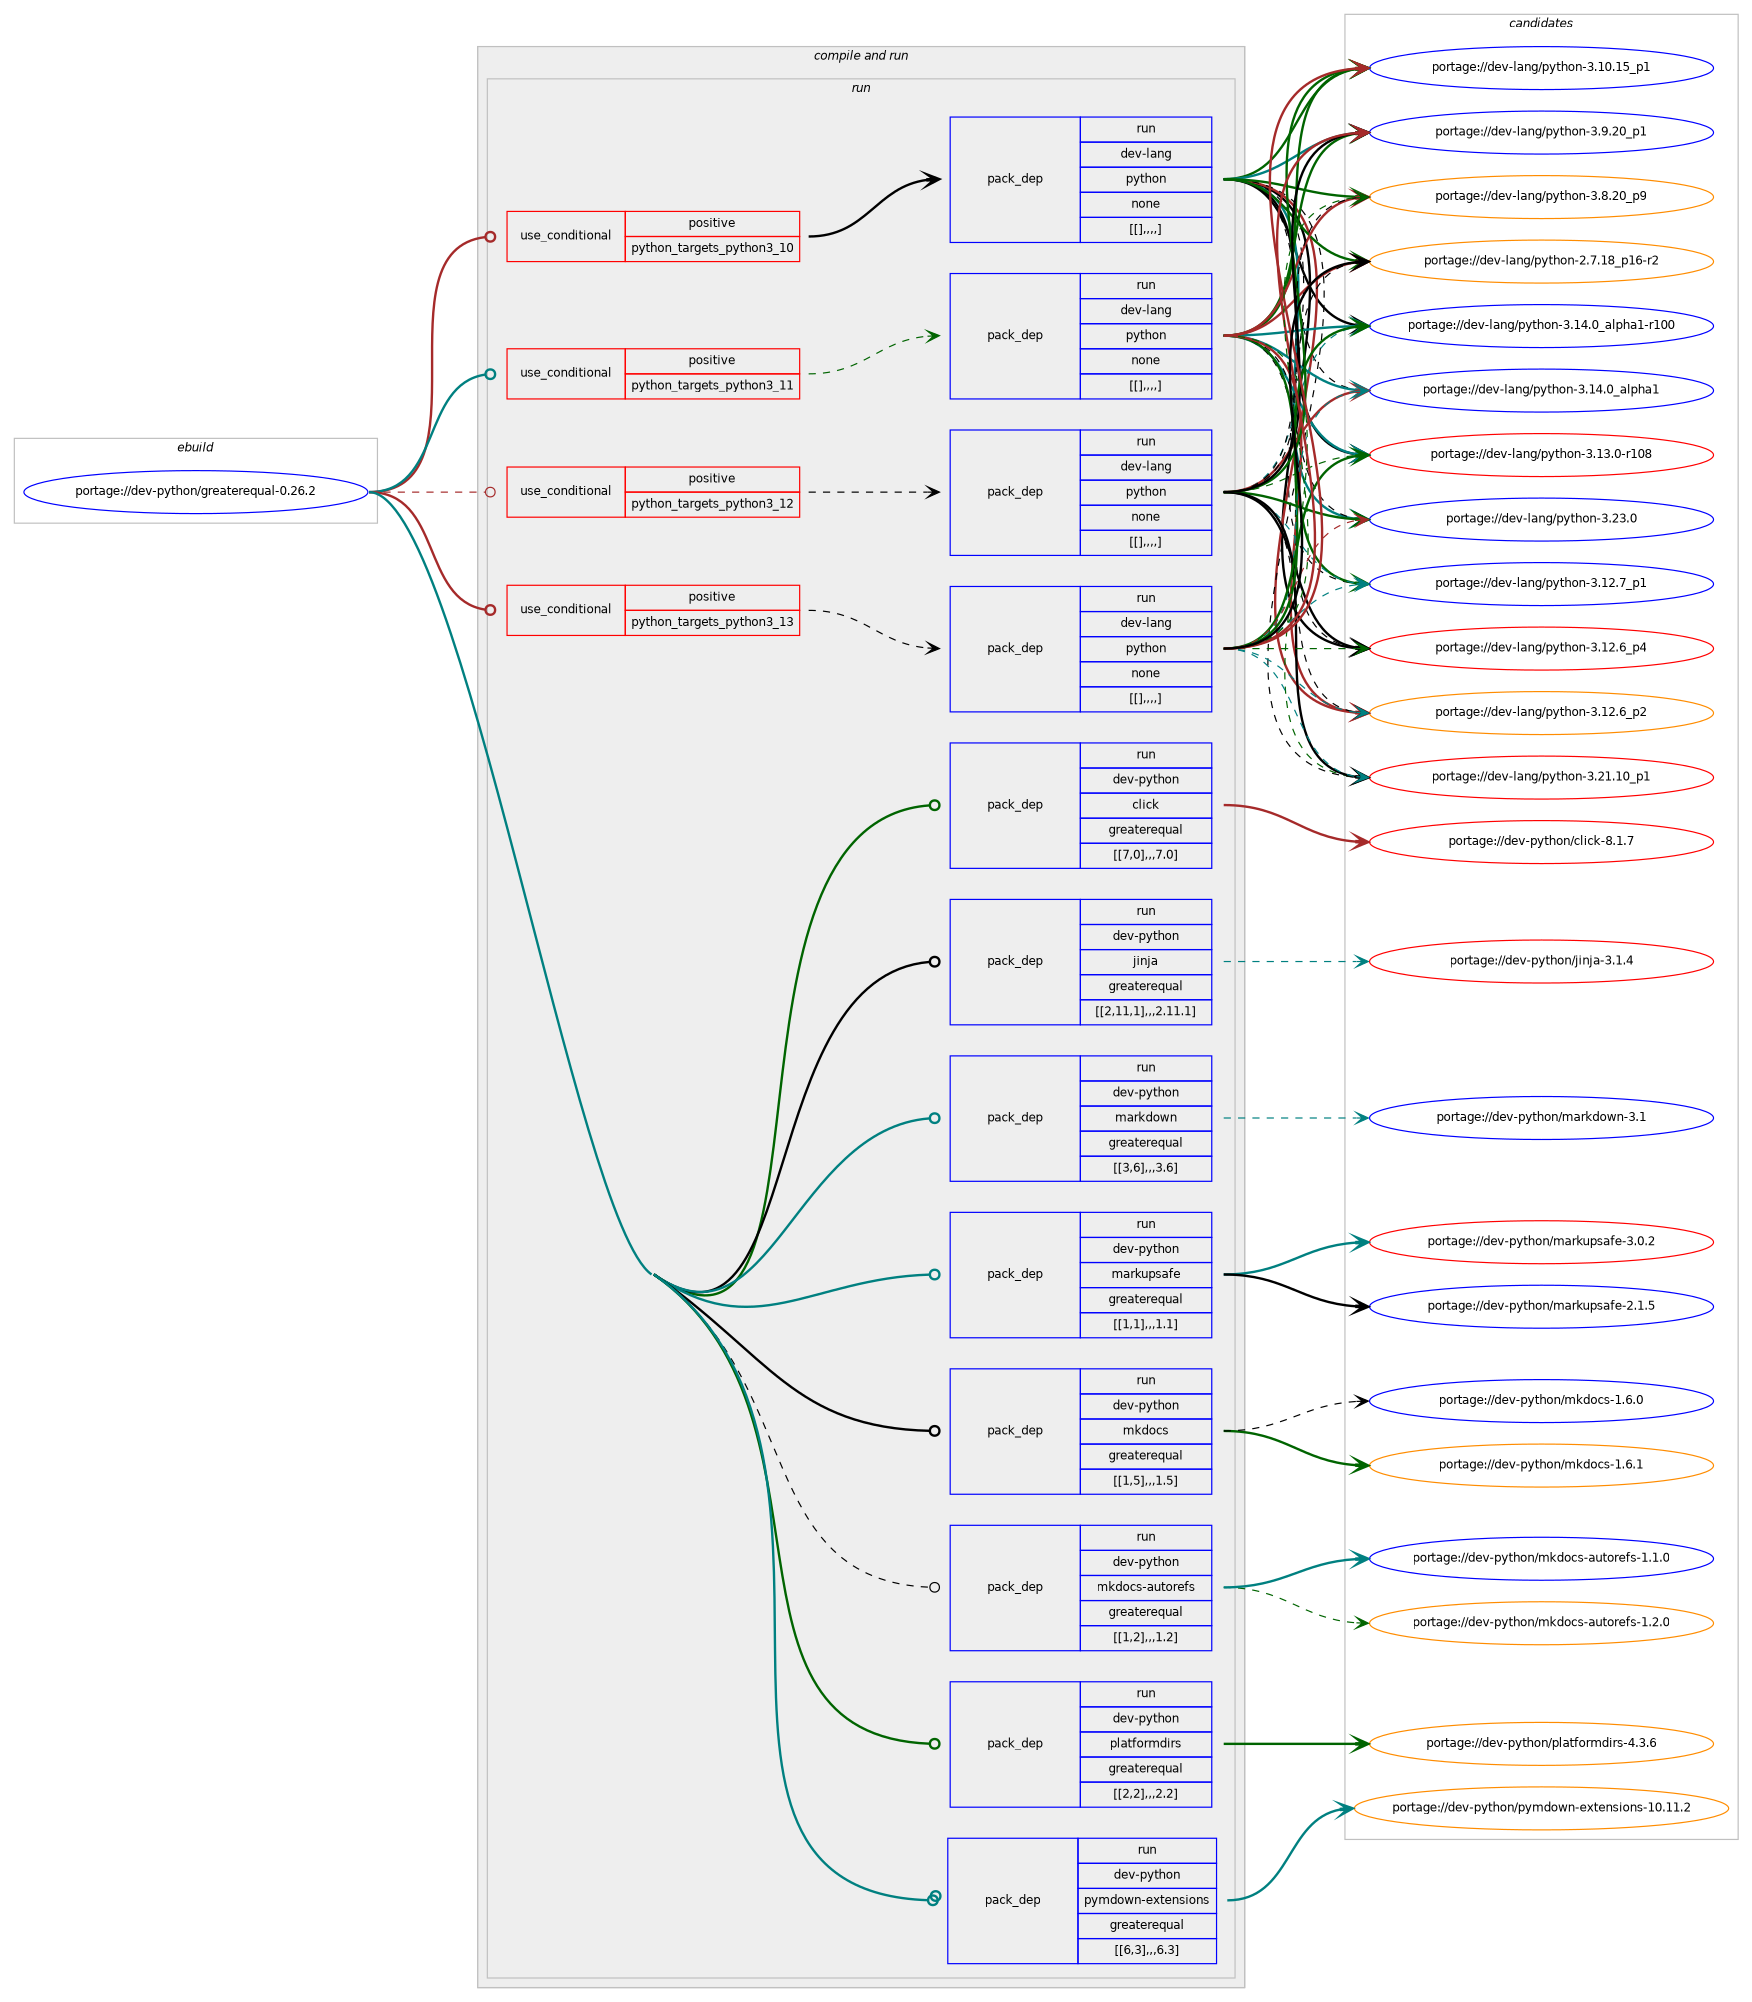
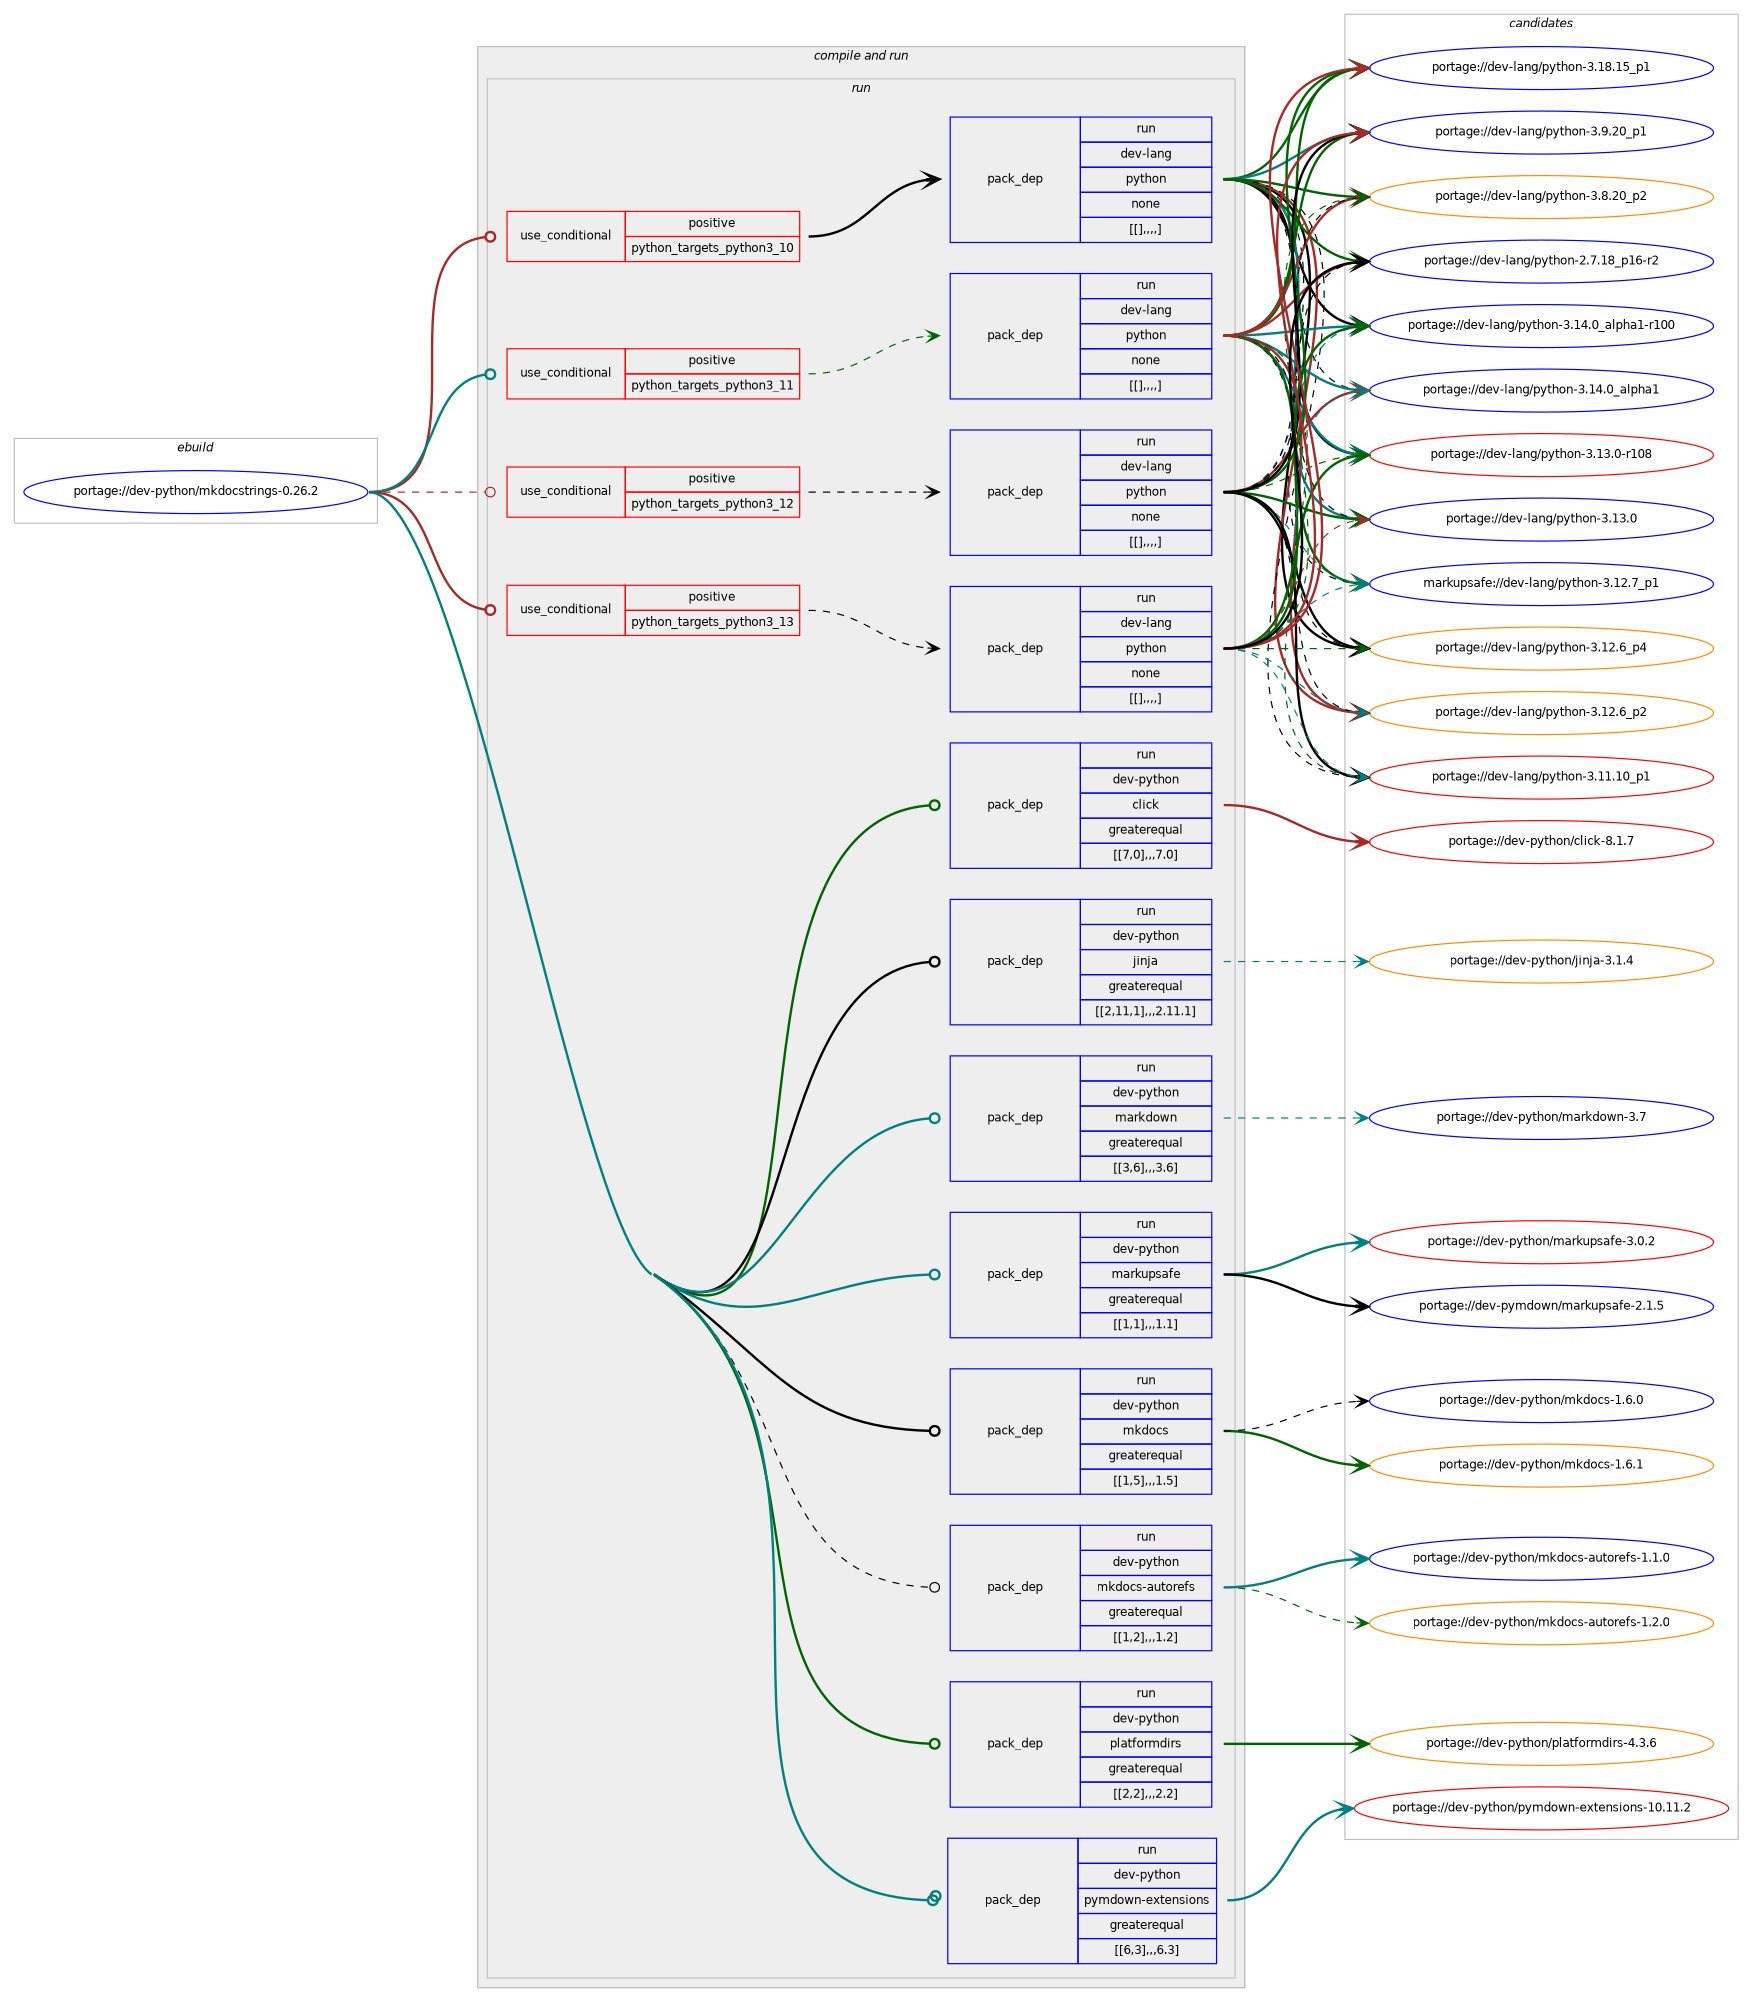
(1542, 68) -> (1542, 68)
(1542, 197) -> (1542, 197)
(1542, 262) -> (1542, 262)
(196, 492) -> (196, 492)
(1542, 520) -> (1542, 520)
(1542, 584) -> (1542, 584)
(1542, 649) -> (1542, 649)
(1542, 778) -> (1542, 778)
(1542, 962) -> (1542, 962)
(1542, 1118) -> (1542, 1118)
(1542, 1307) -> (1542, 1307)
(1542, 1808) -> (1542, 1808)
